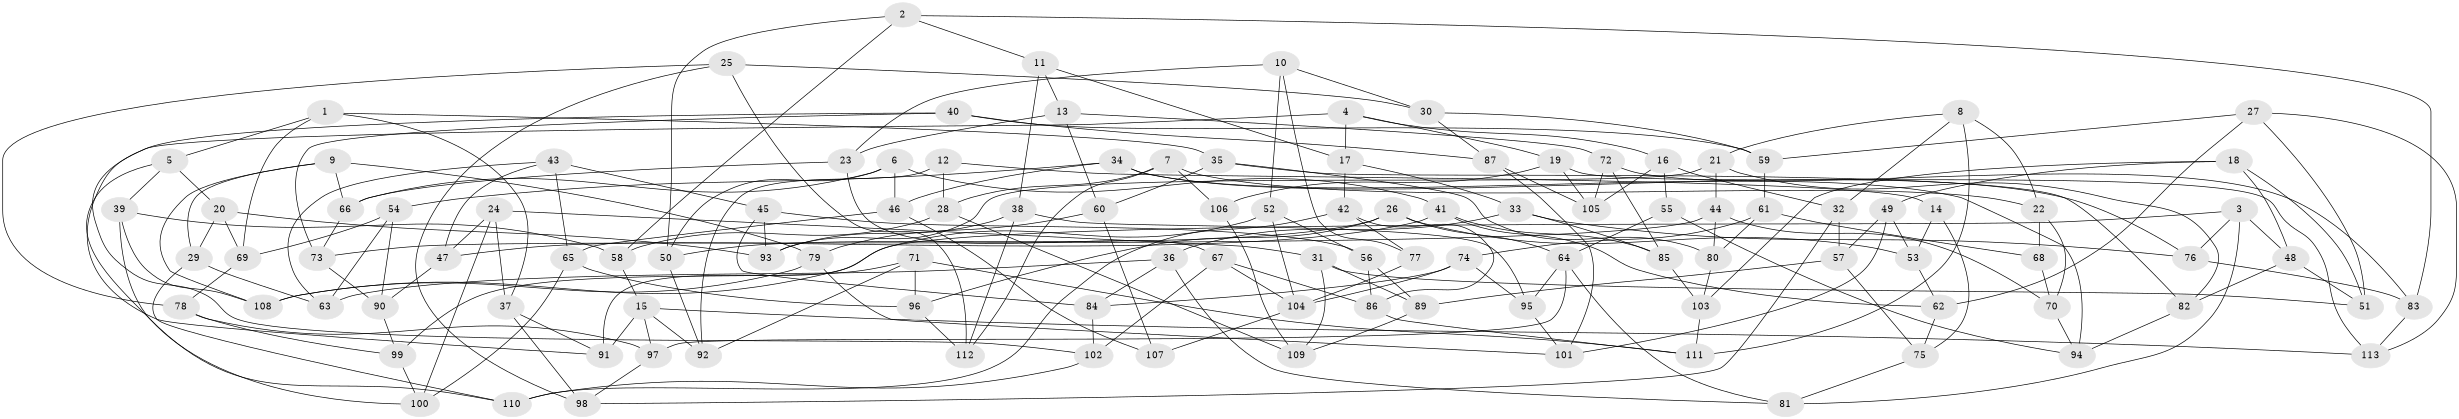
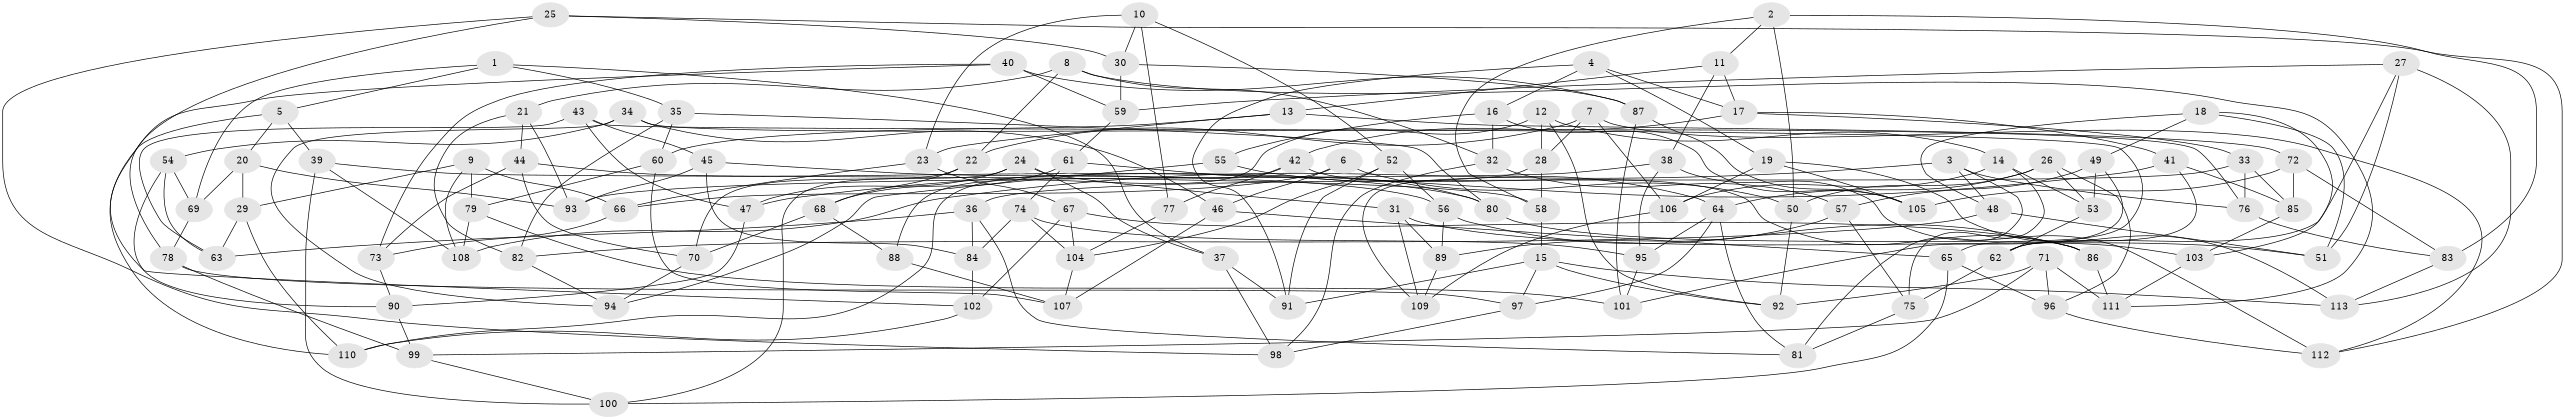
none -> (1834, 186)
(1142, 188) -> (1958, 120)
none -> (895, 258)
